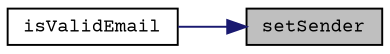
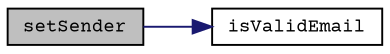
(203, 27) -> (168, 27)
